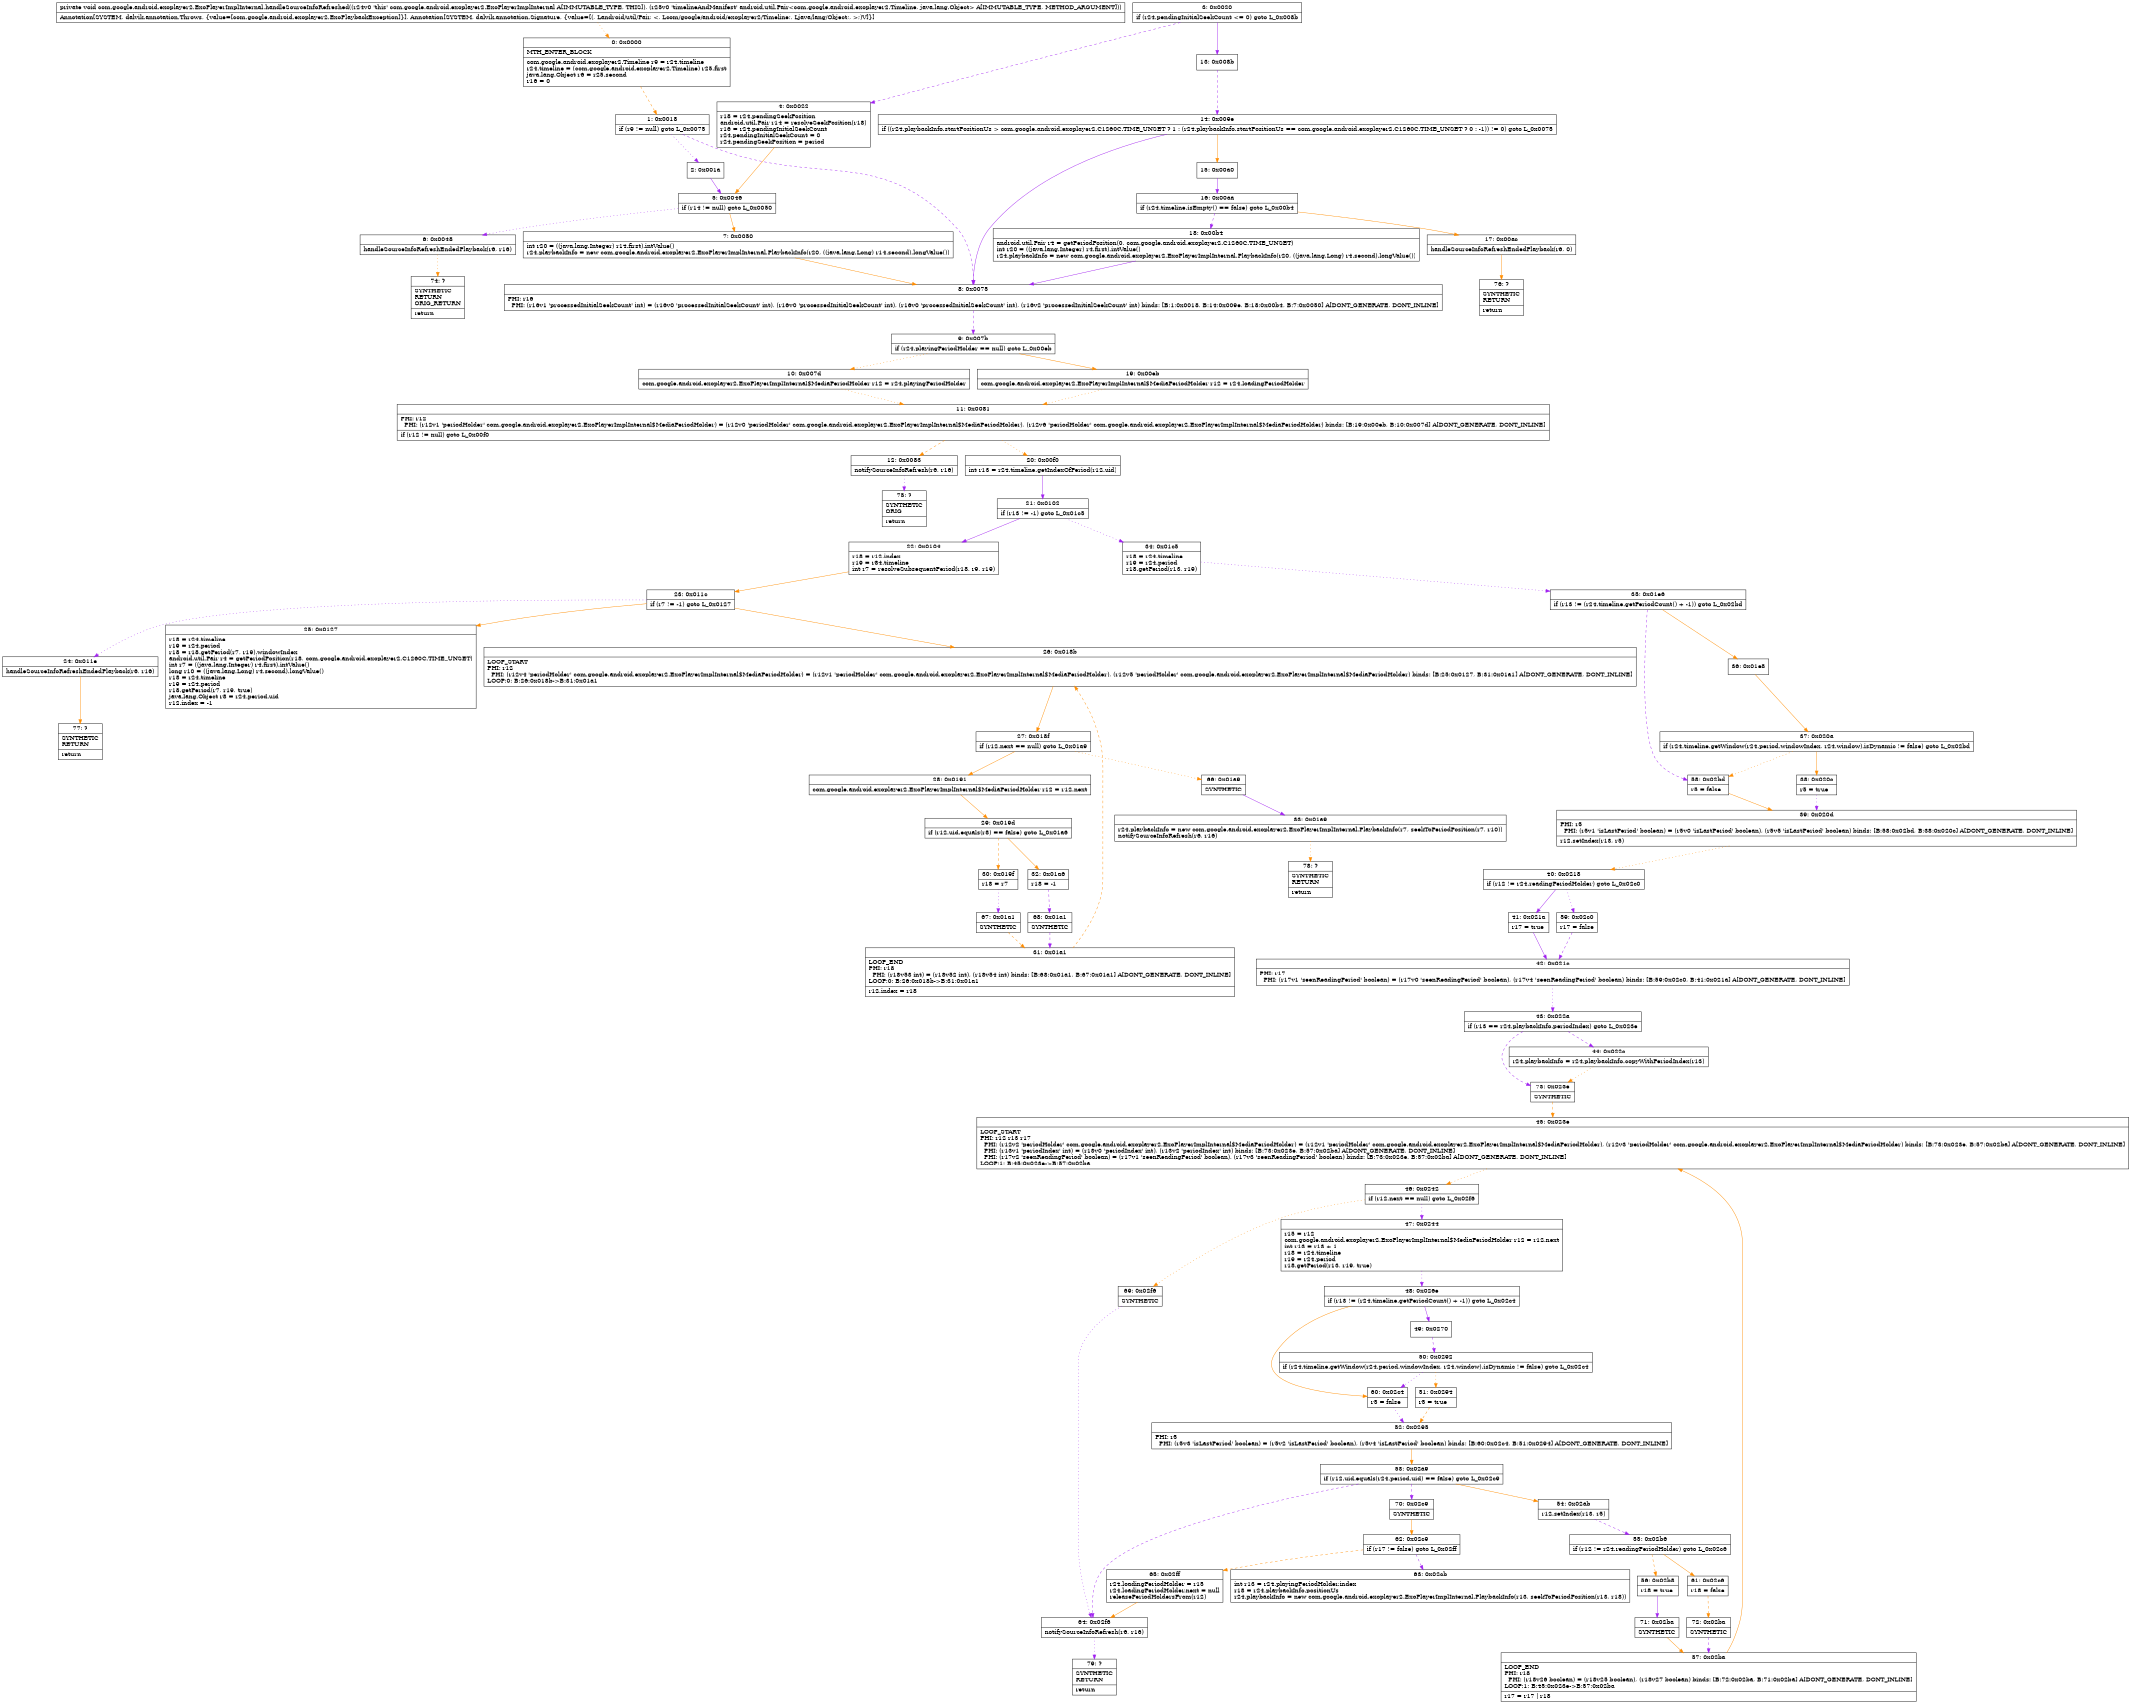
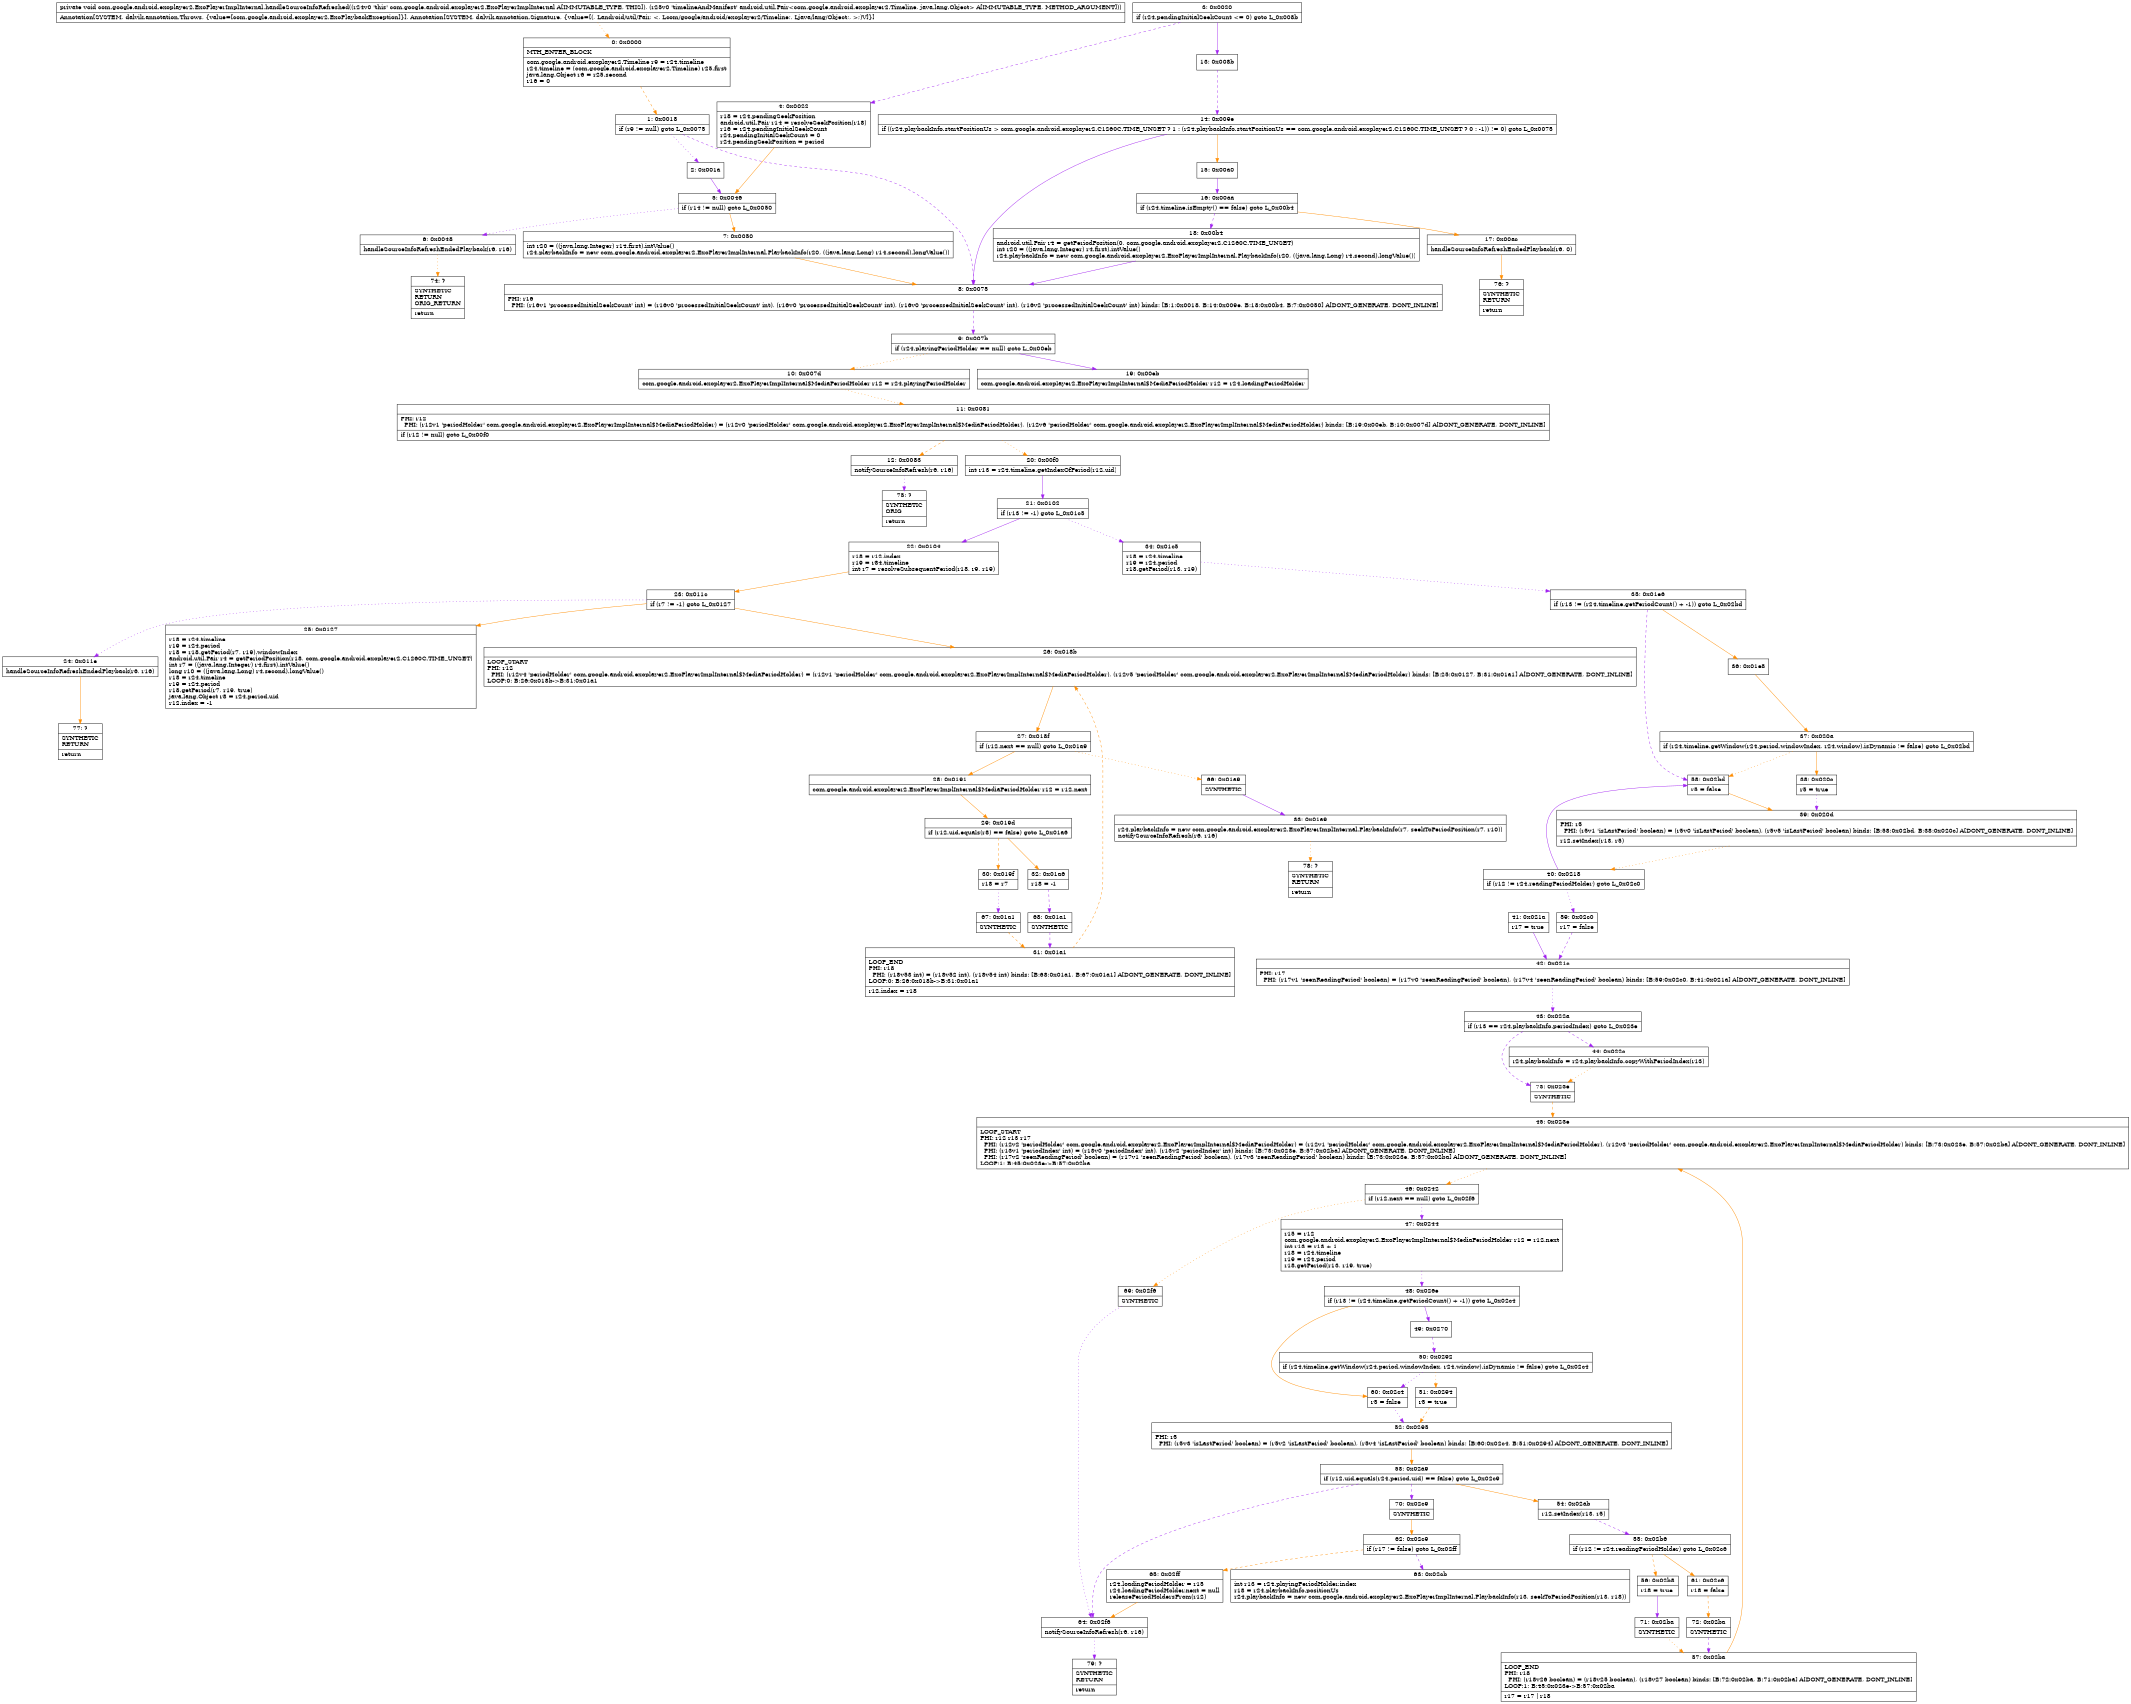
(1056, 361) -> (1056, 361)
(1076, 396) -> none
(1548, 899) -> (1585, 796)
(1674, 1644) -> (1674, 1644)
